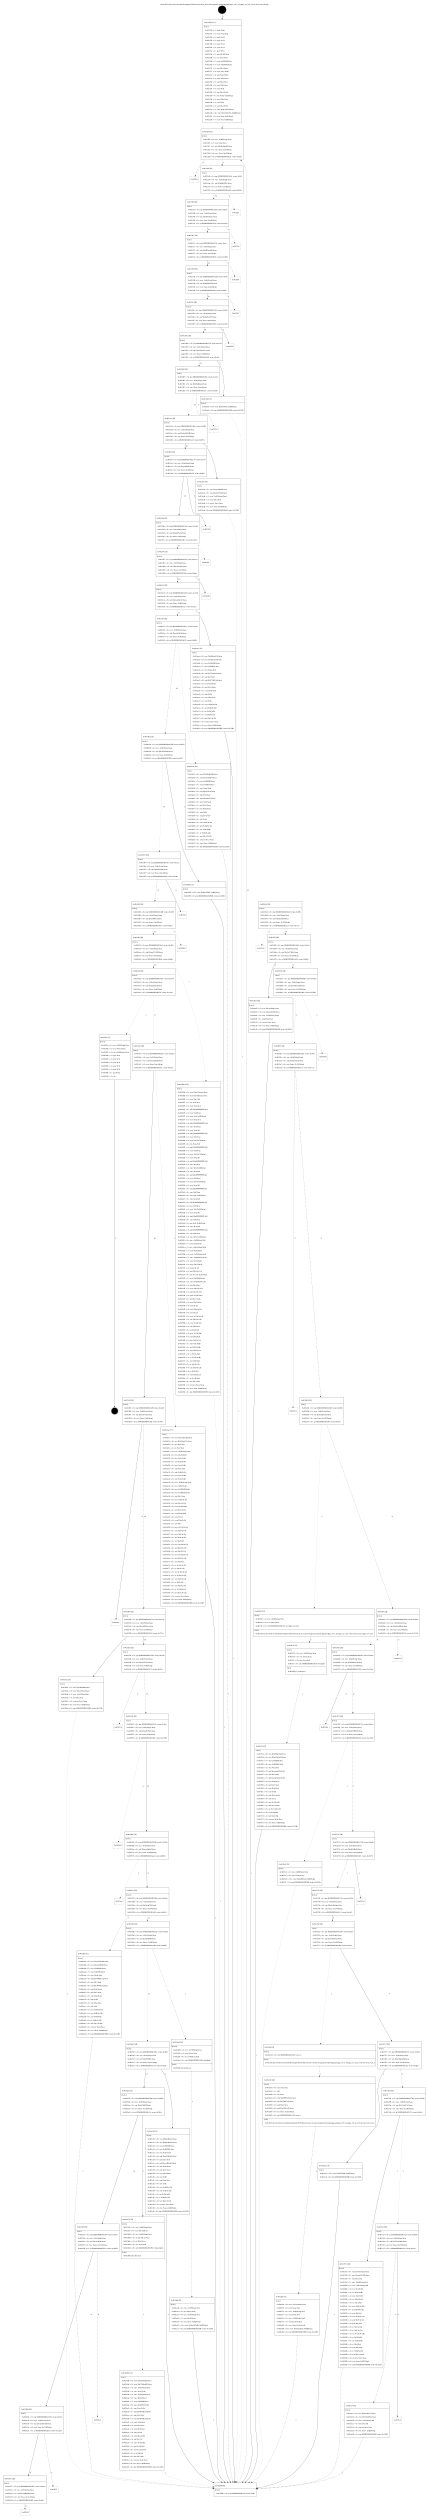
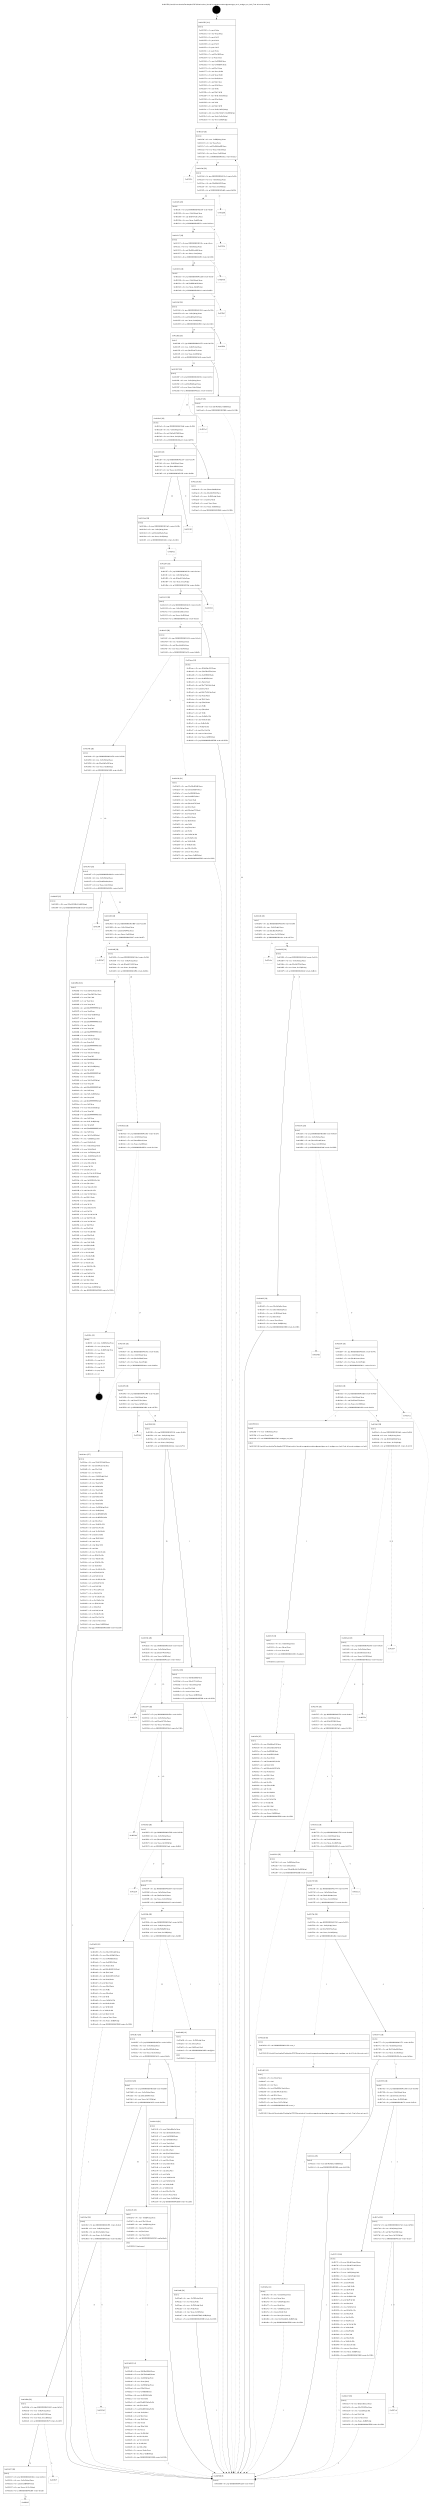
(177, 545) -> (173, 557)
(220, 1939) -> (423, 2014)
